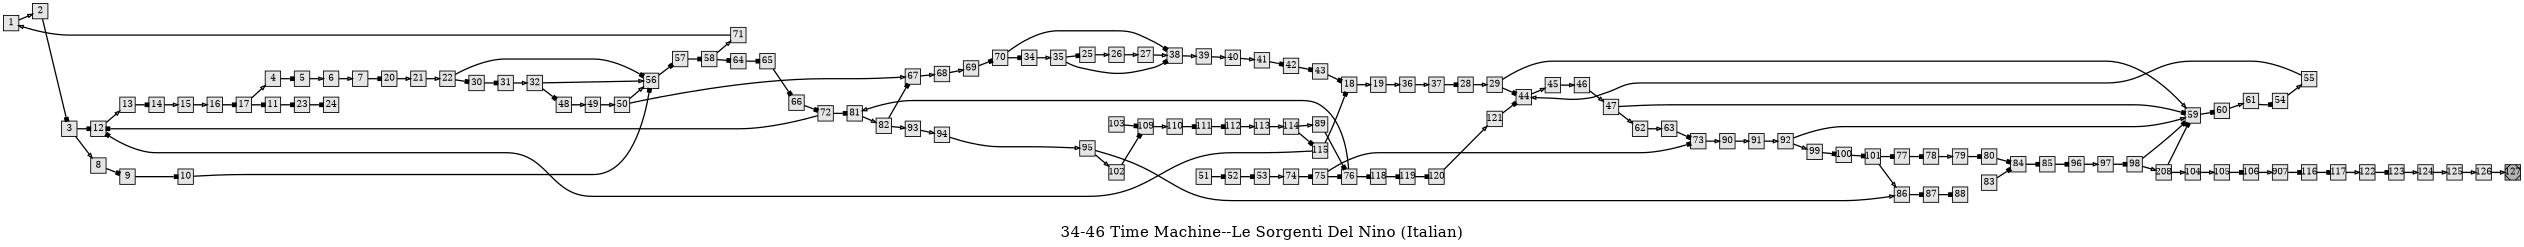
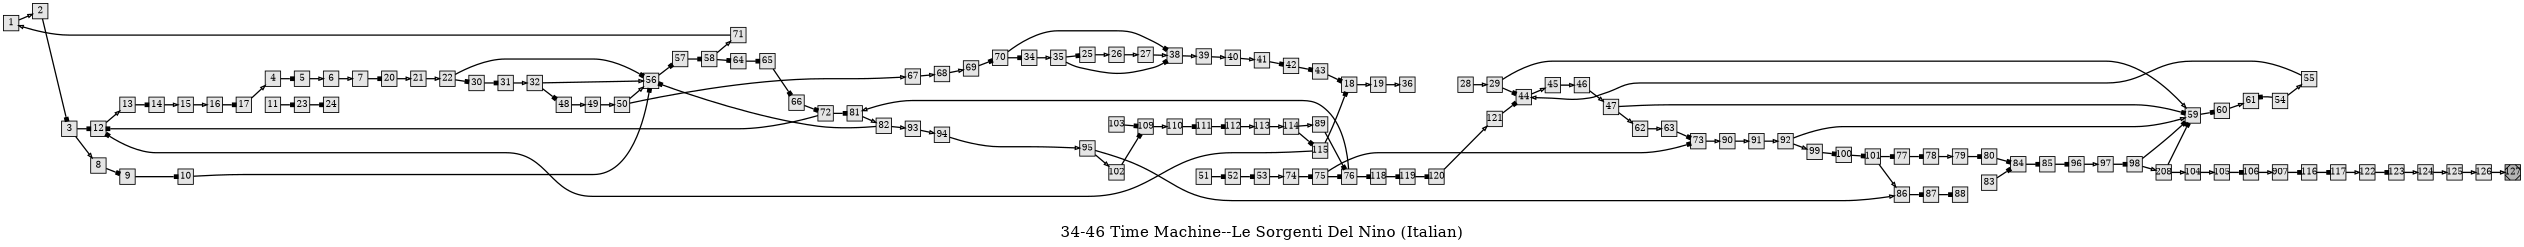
(1436, 85) -> none
(256, 105) -> none
(896, 105) -> (768, 117)
(2263, 105) -> (2268, 97)
